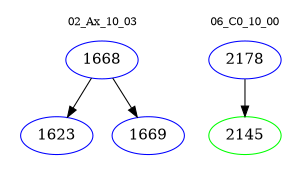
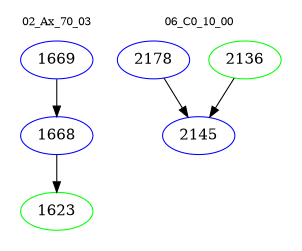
(103, 23) -> (57, 23)
none -> (245, 60)
(122, 93) -> (57, 93)
(57, 136) -> (57, 211)
(245, 136) -> (199, 136)
